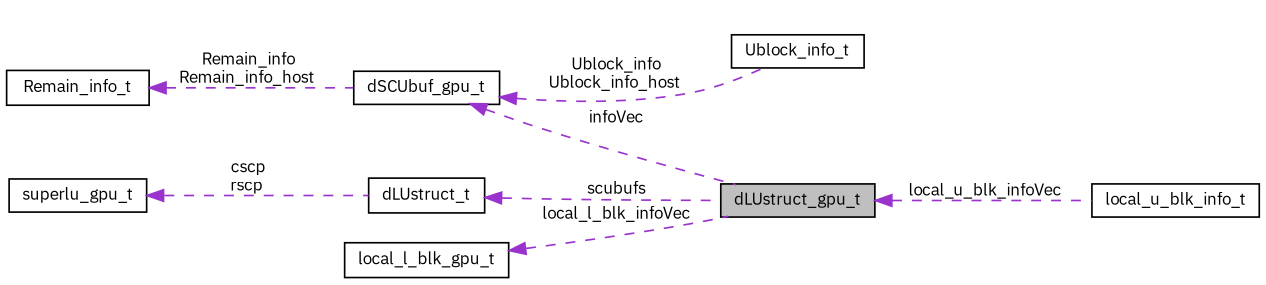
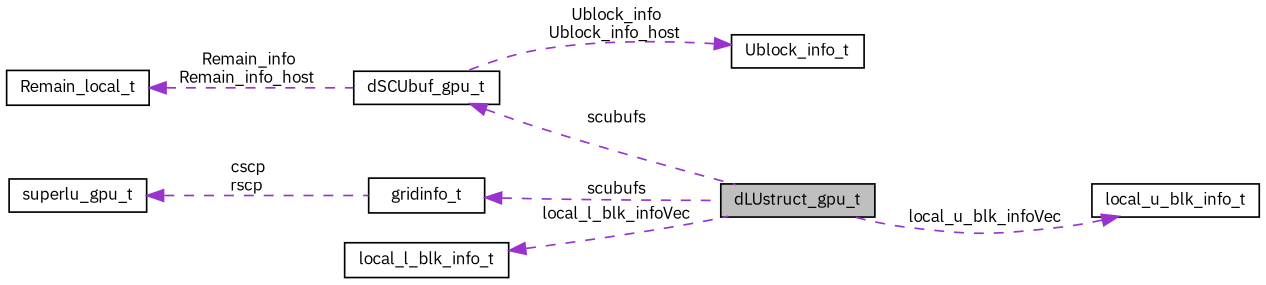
(78, 88) -> (78, 88)
(643, 99) -> (588, 44)
(615, 118) -> (615, 118)
(427, 196) -> (427, 196)
(992, 200) -> (977, 233)
(427, 260) -> (427, 260)
